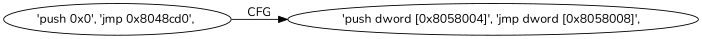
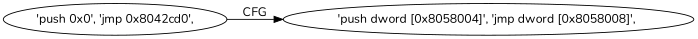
(117, 19) -> (115, 19)
